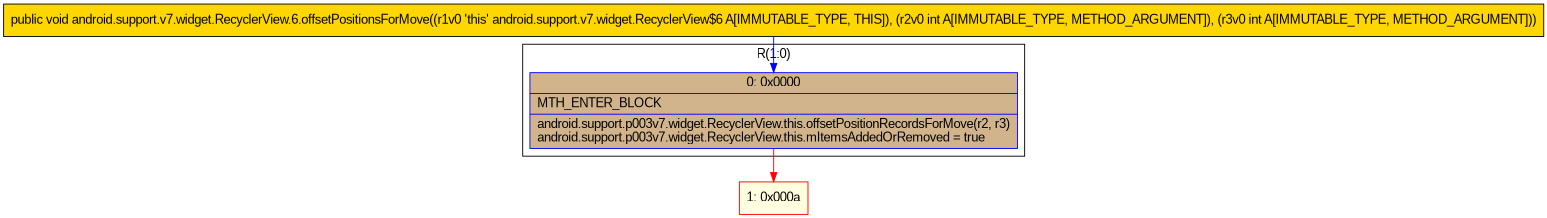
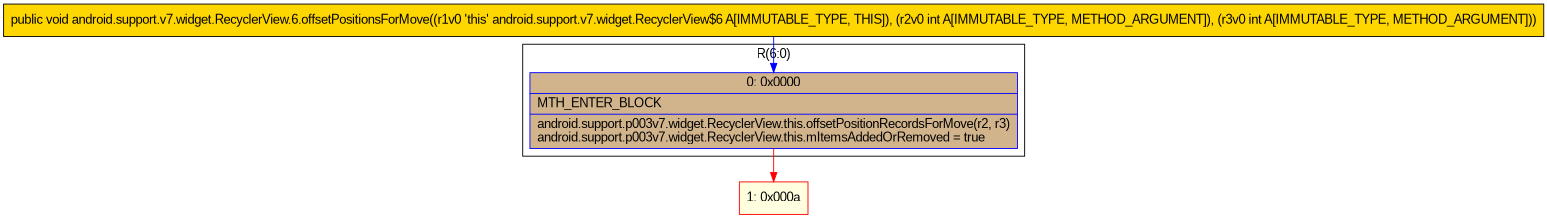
(774, 55) -> (774, 55)
